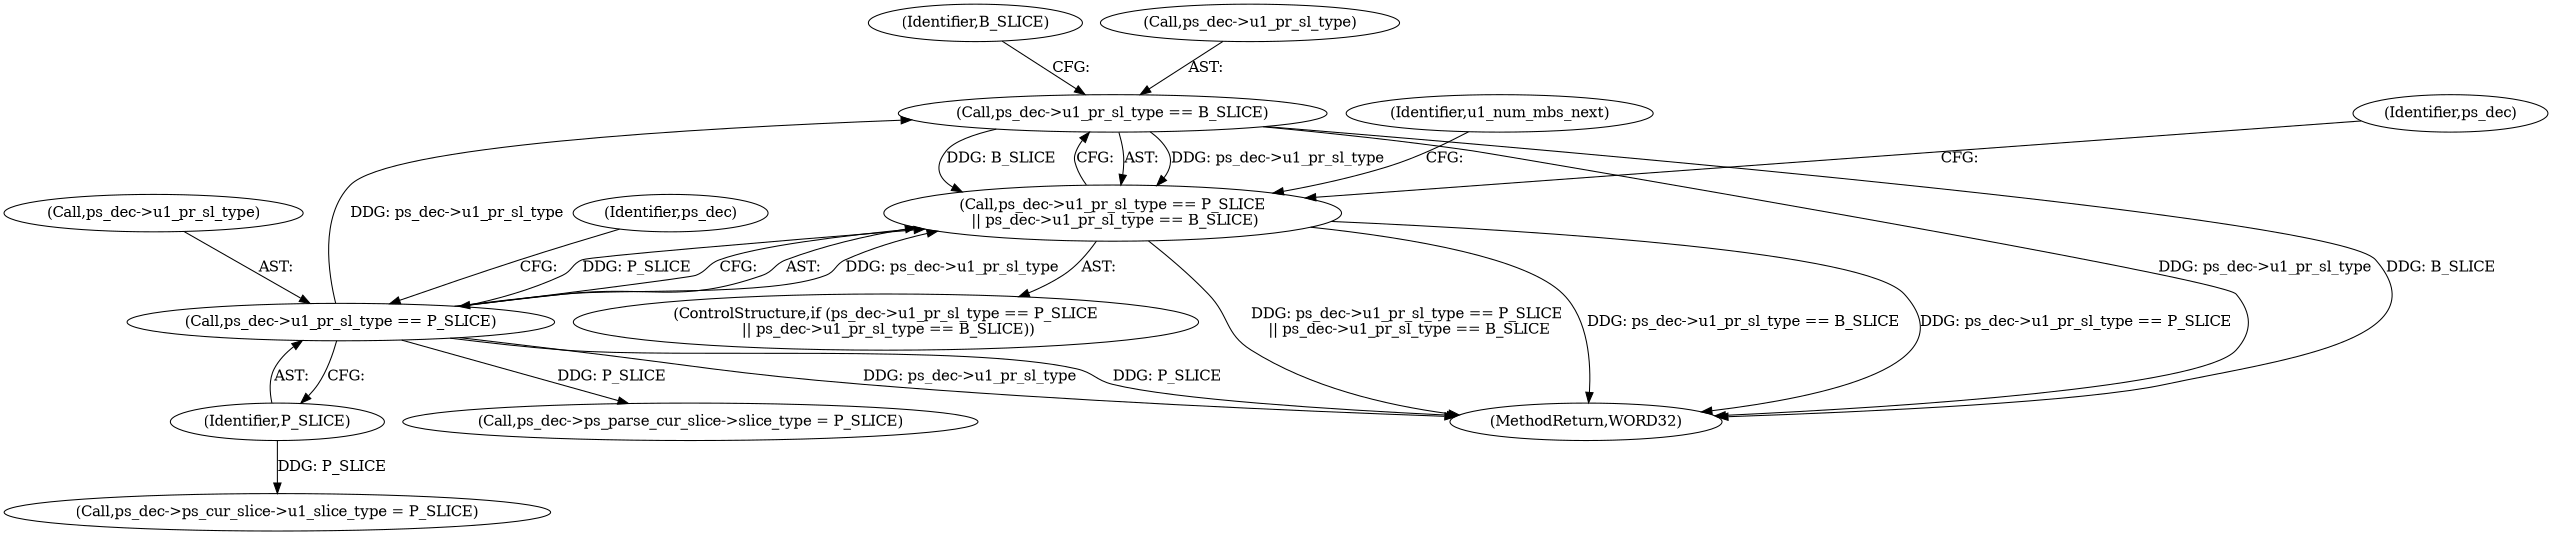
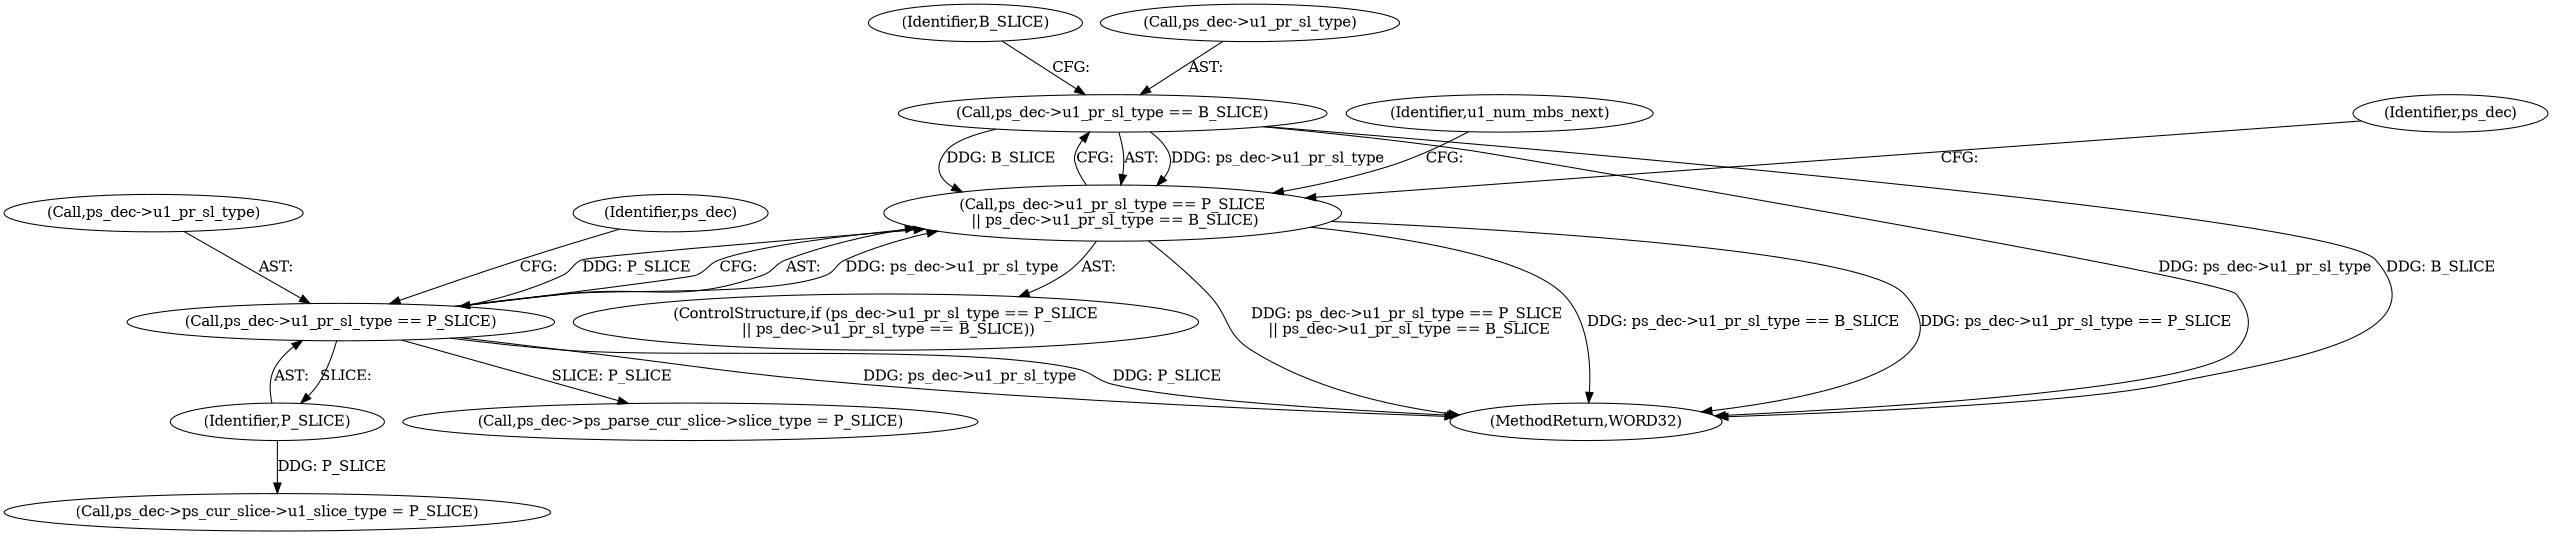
(561, 141) -> none
(349, 377) -> (349, 377)
(612, 377) -> (612, 377)
